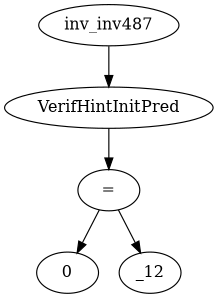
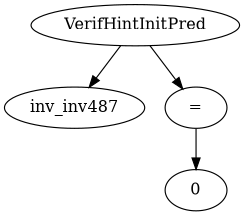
(109, 61) -> (108, 62)
(150, 273) -> none
